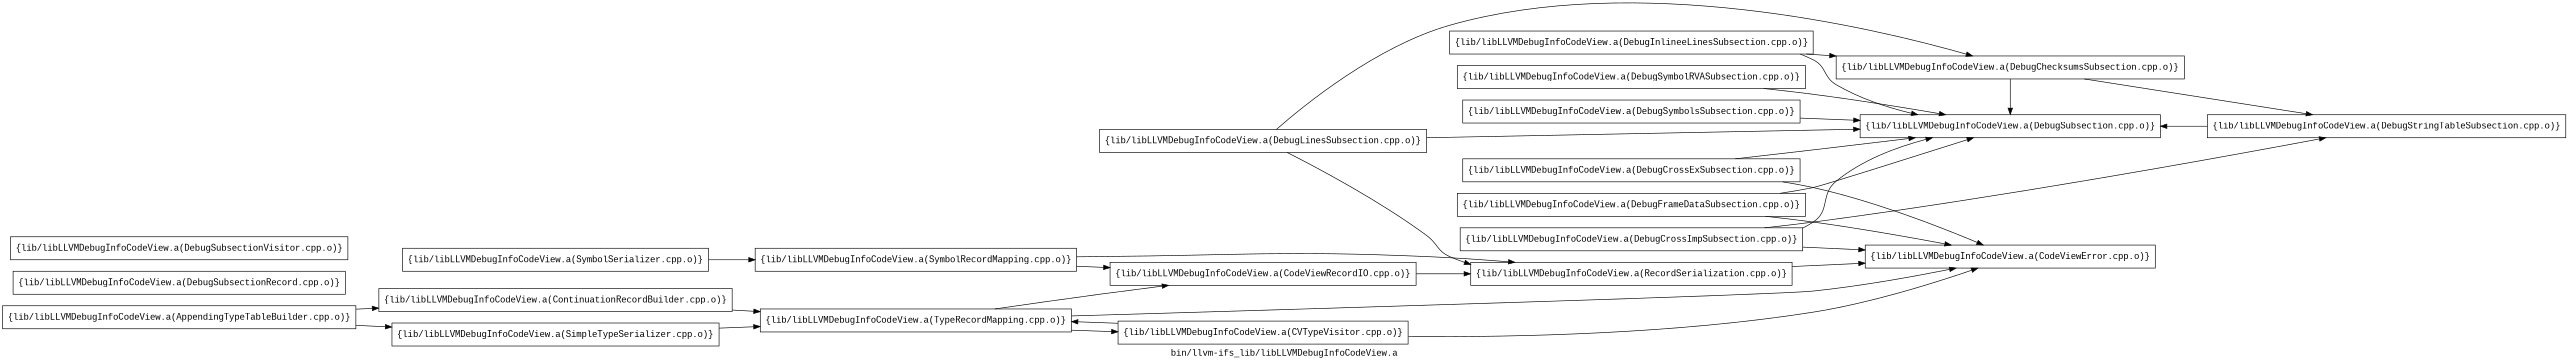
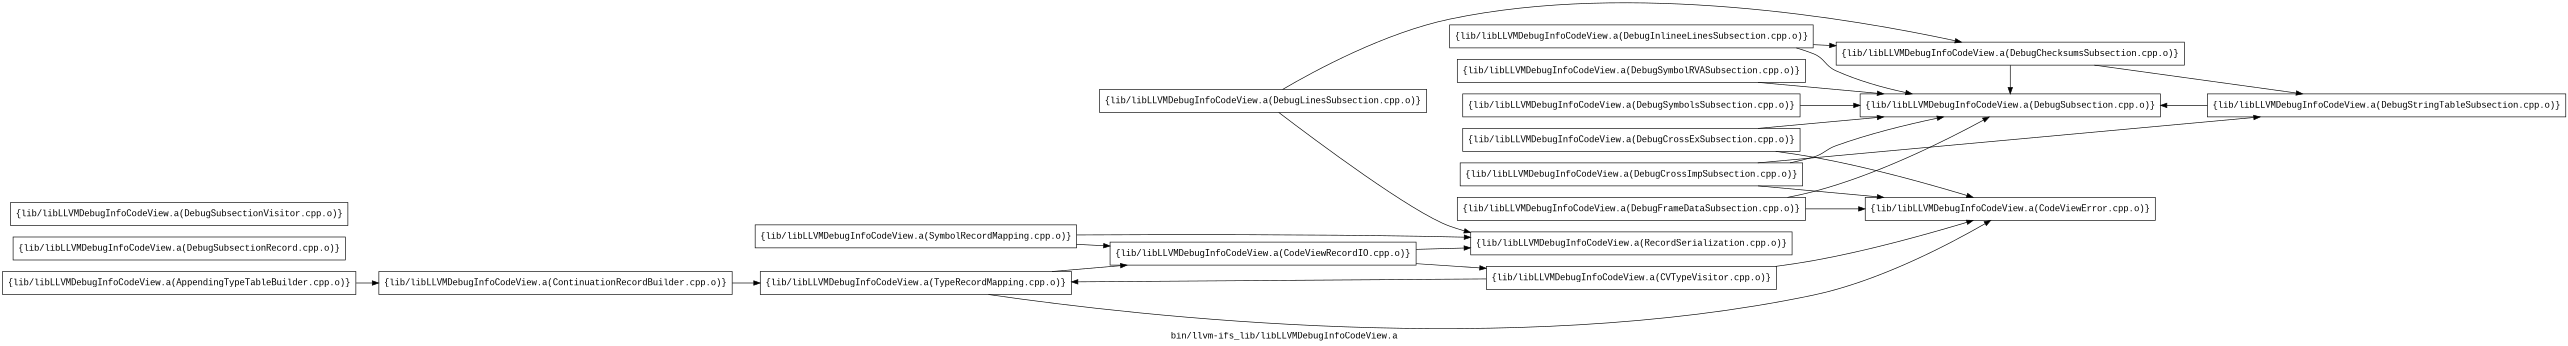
(1640, 134) -> none
(556, 260) -> none
(1825, 265) -> none
(1091, 331) -> (1448, 266)
(556, 335) -> none
